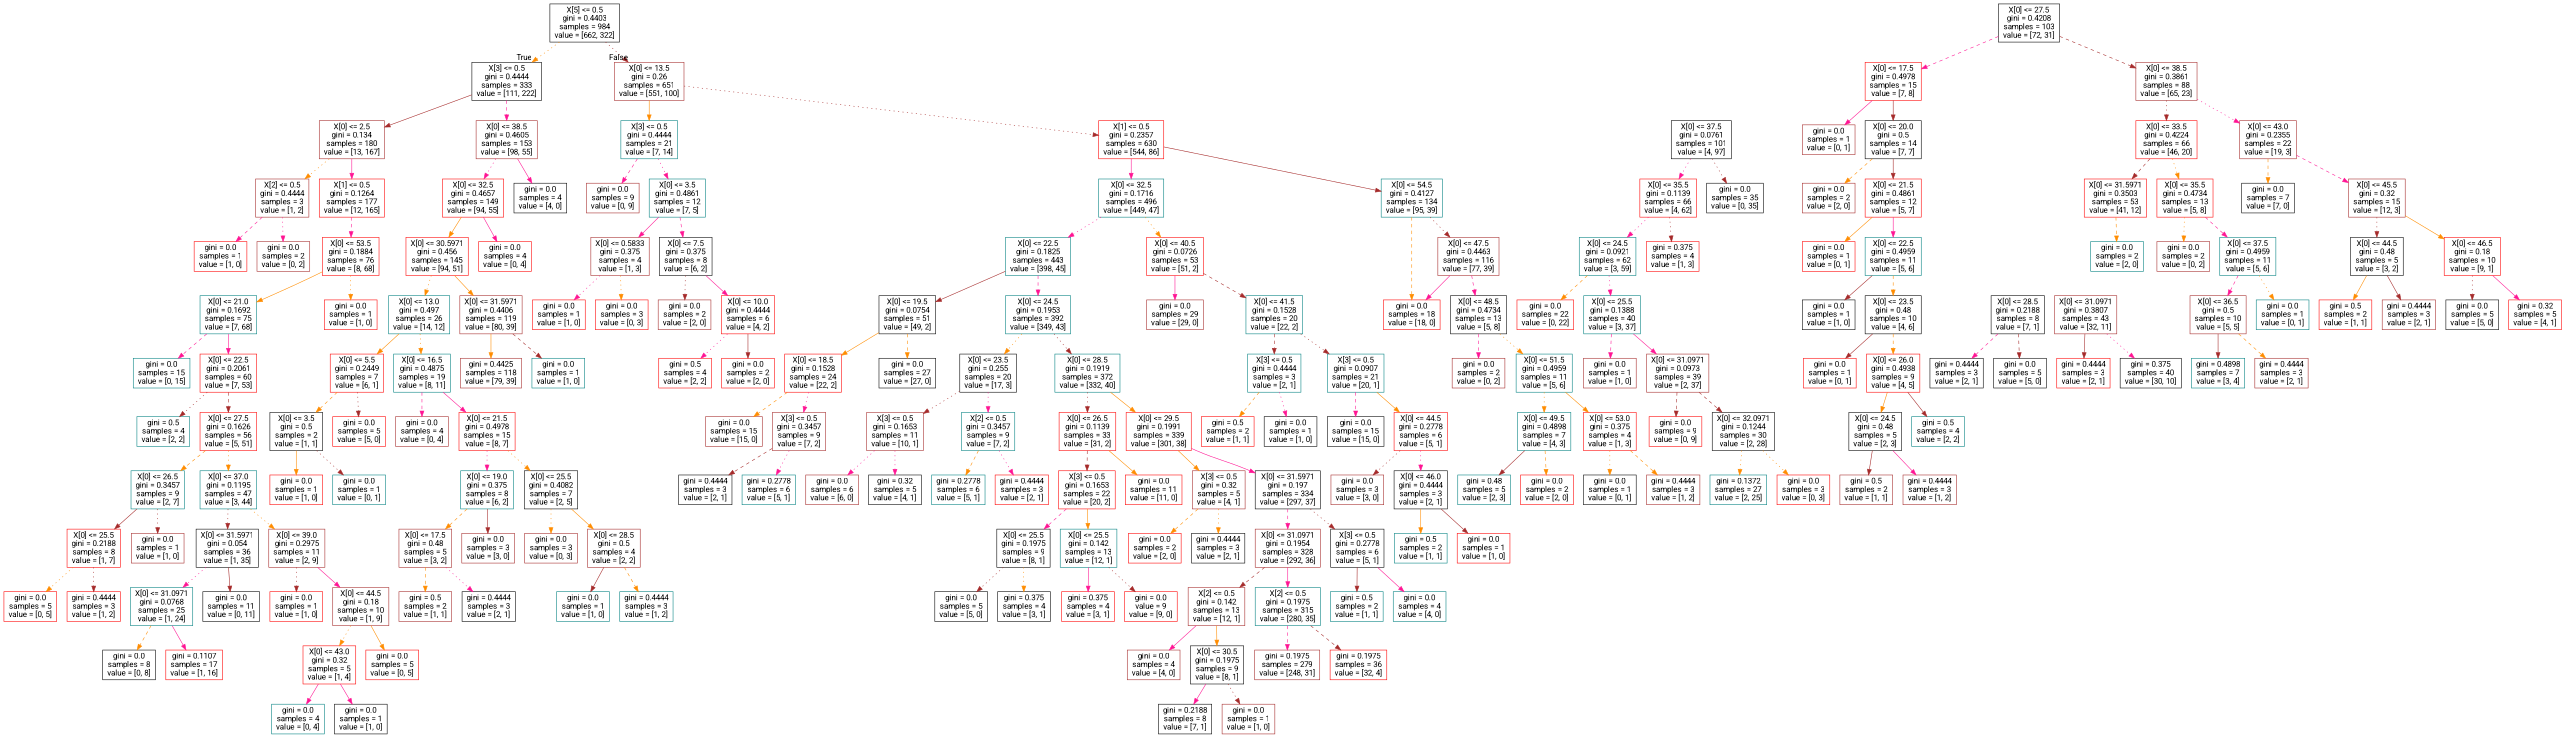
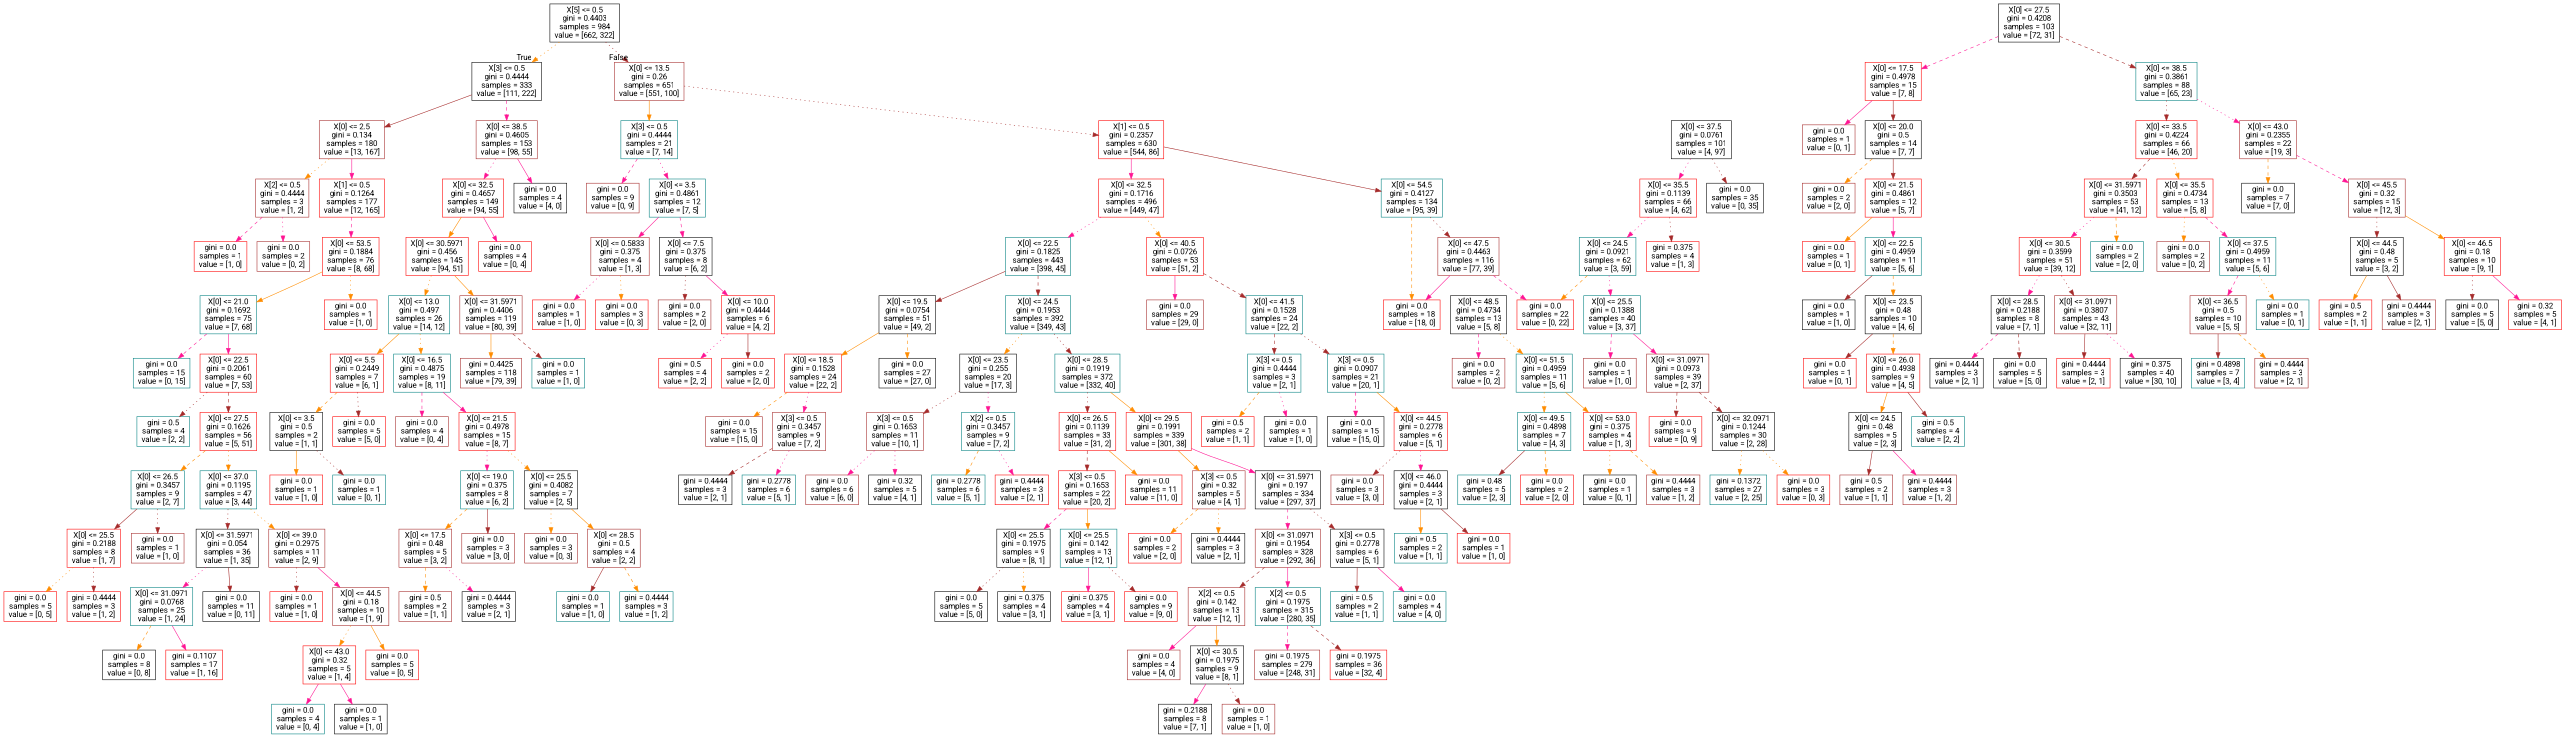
(2166, 81) -> (2166, 81)
(1131, 198) -> (1131, 198)
none -> (2050, 256)
(1038, 283) -> (1038, 283)
(1473, 283) -> (1507, 286)
(1274, 315) -> (1274, 315)
(1151, 607) -> (1151, 607)
